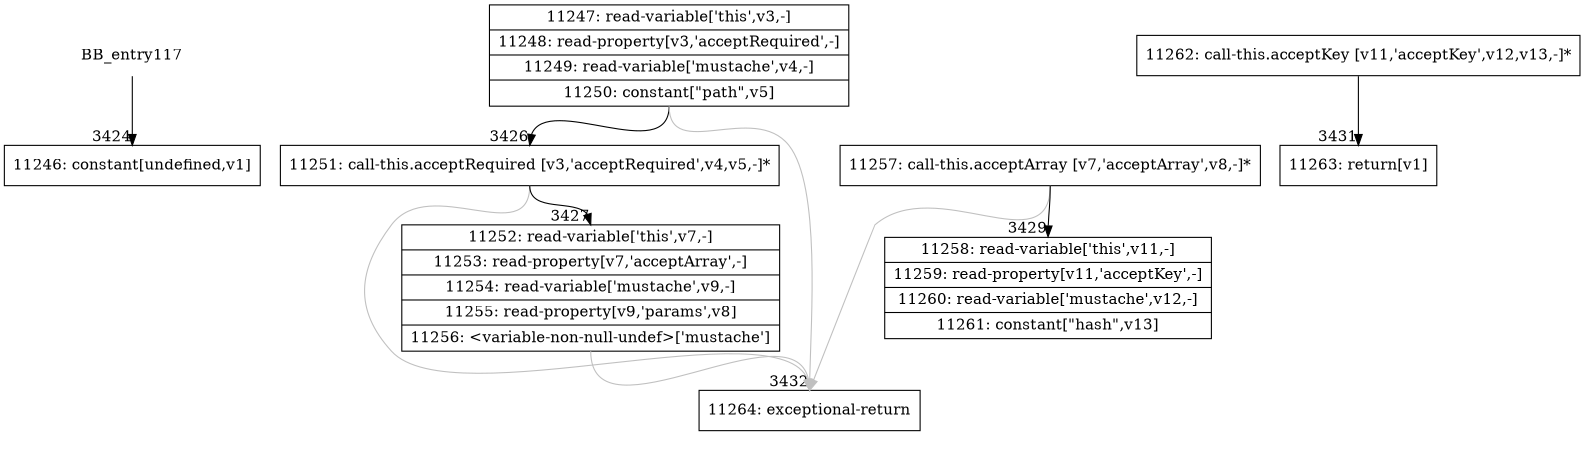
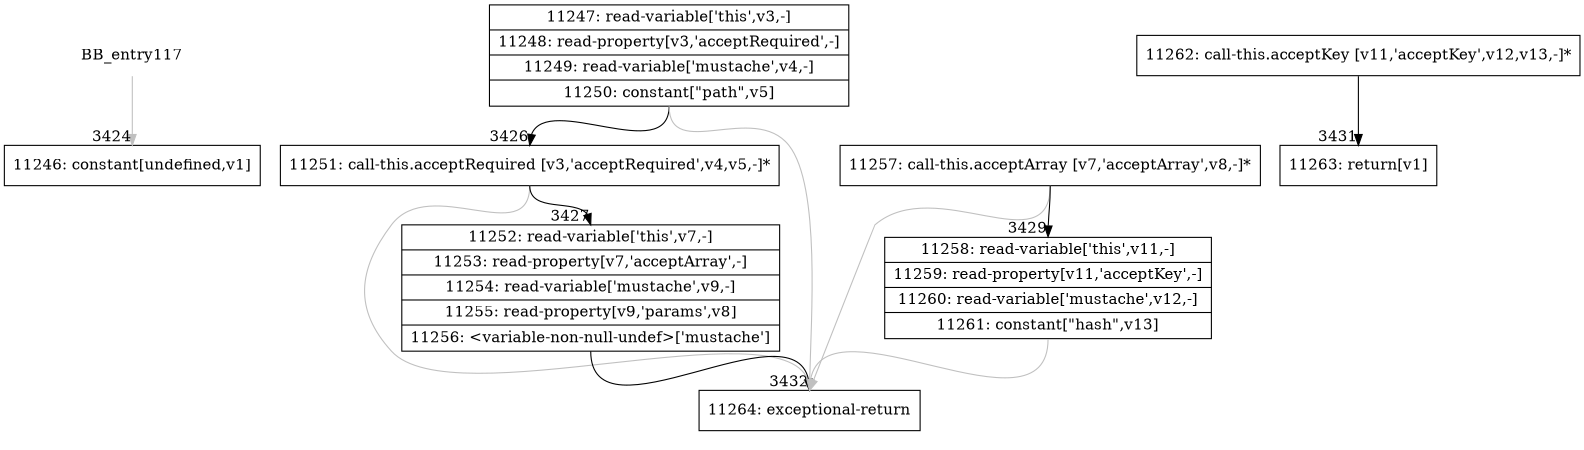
(132, 105) -> (132, 105)
none -> (934, 366)
(695, 372) -> (695, 372)
